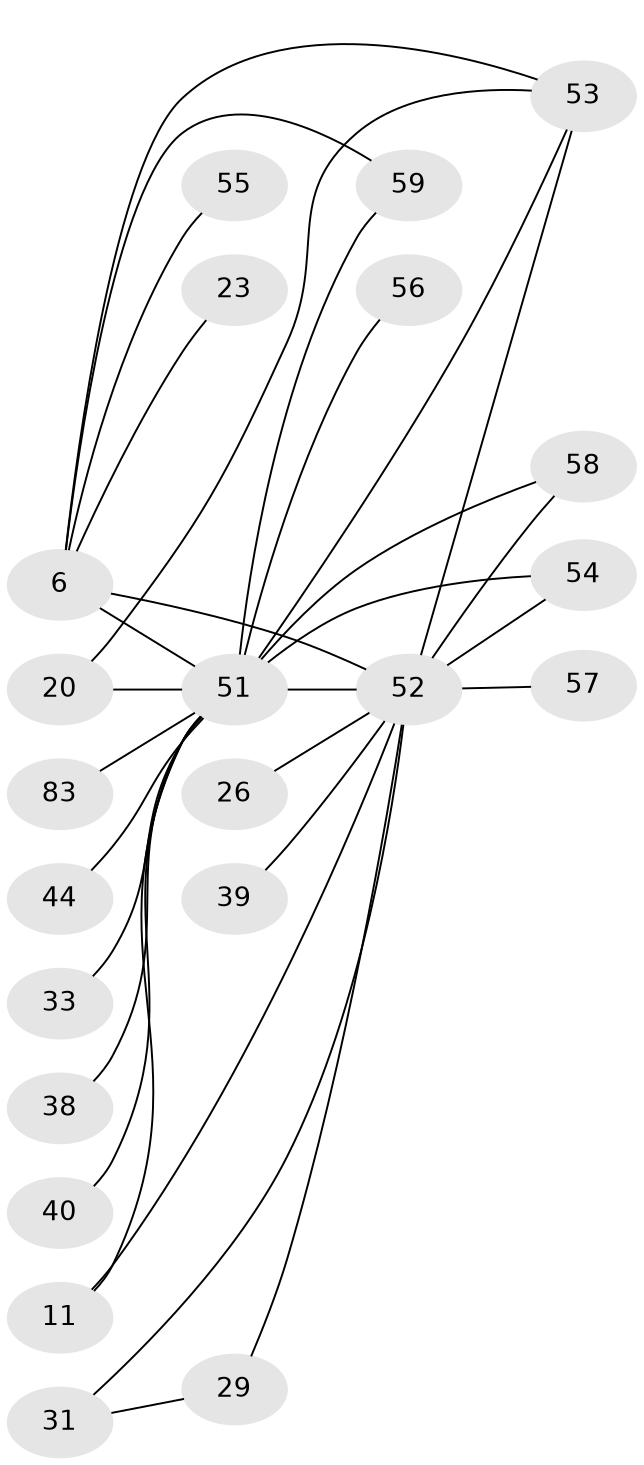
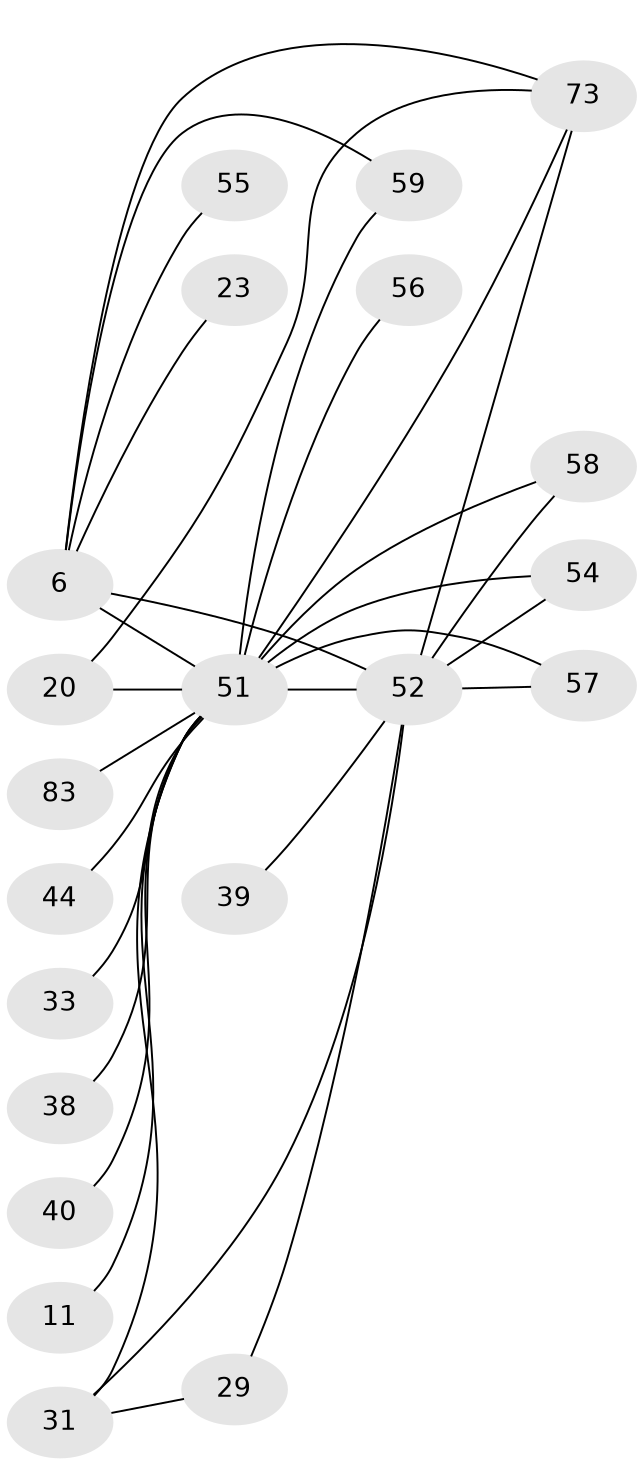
(584, 96) -> (584, 96)
none -> (408, 630)
(235, 794) -> none
(263, 1017) -> none
none -> (157, 1179)
